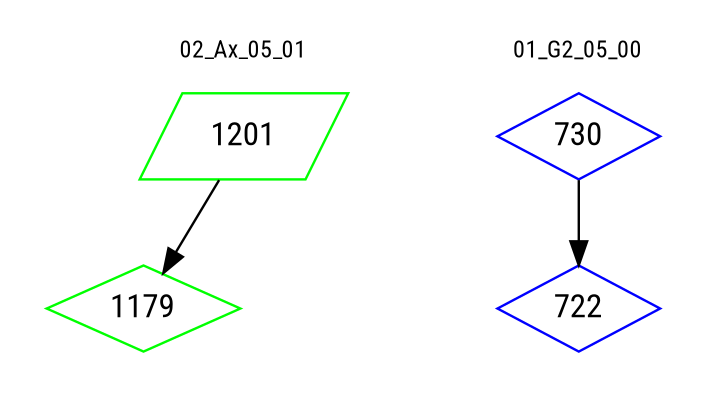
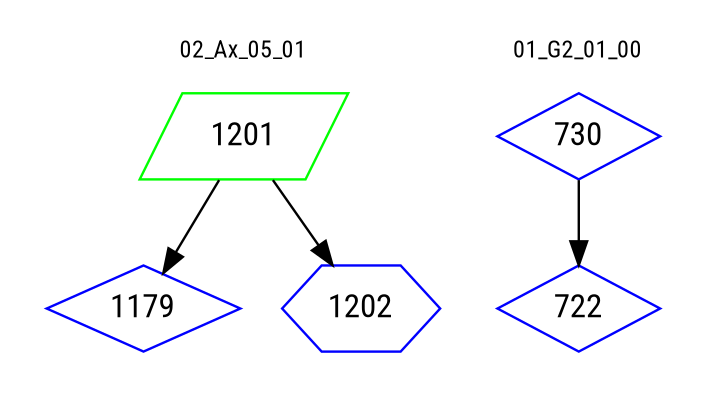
(579, 51) -> (579, 51)
(144, 309) -> (144, 309)
none -> (361, 309)
